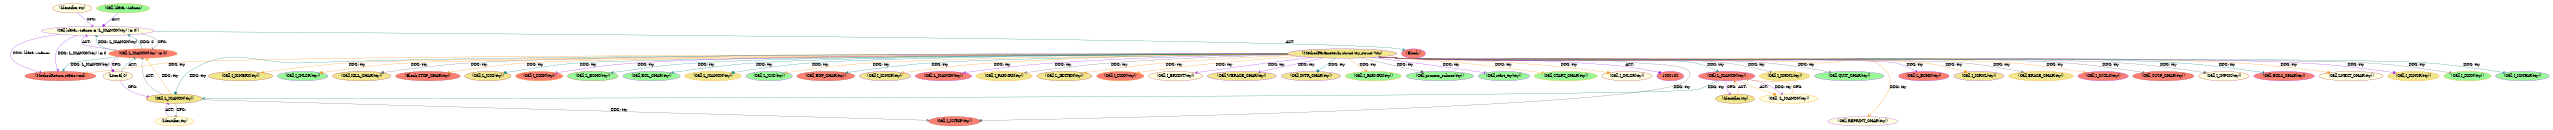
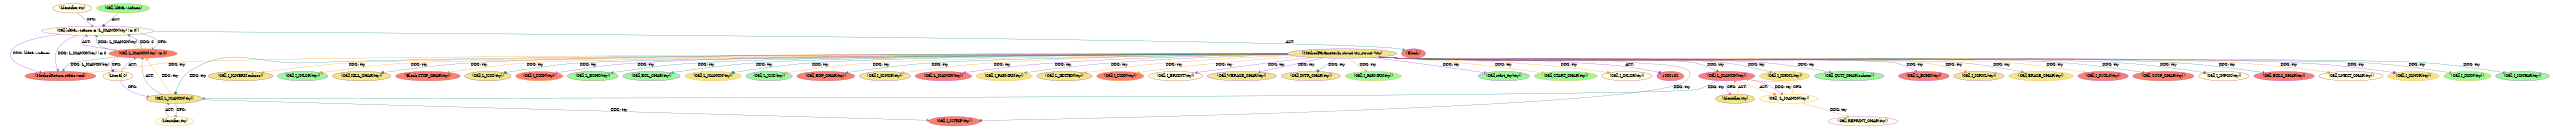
(1801, 62) -> (1824, 110)
(241, 76) -> (241, 76)
(1440, 76) -> none
(1849, 76) -> (1849, 76)
